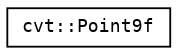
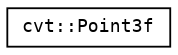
(89, 27) -> (89, 27)
